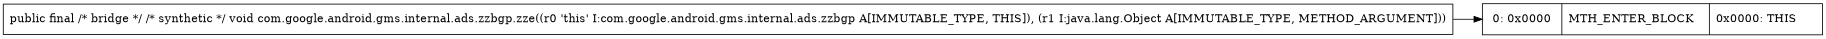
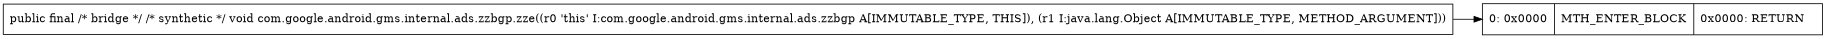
(1762, 19) -> (1758, 19)
